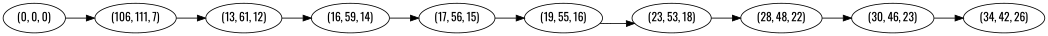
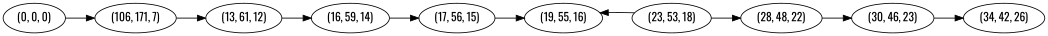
(136, 18) -> (136, 18)
(613, 24) -> (621, 13)
